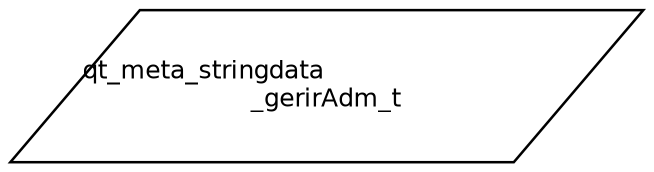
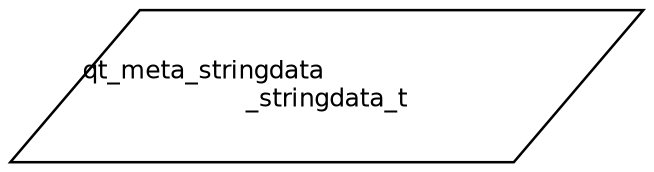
(327, 86) -> (327, 86)
